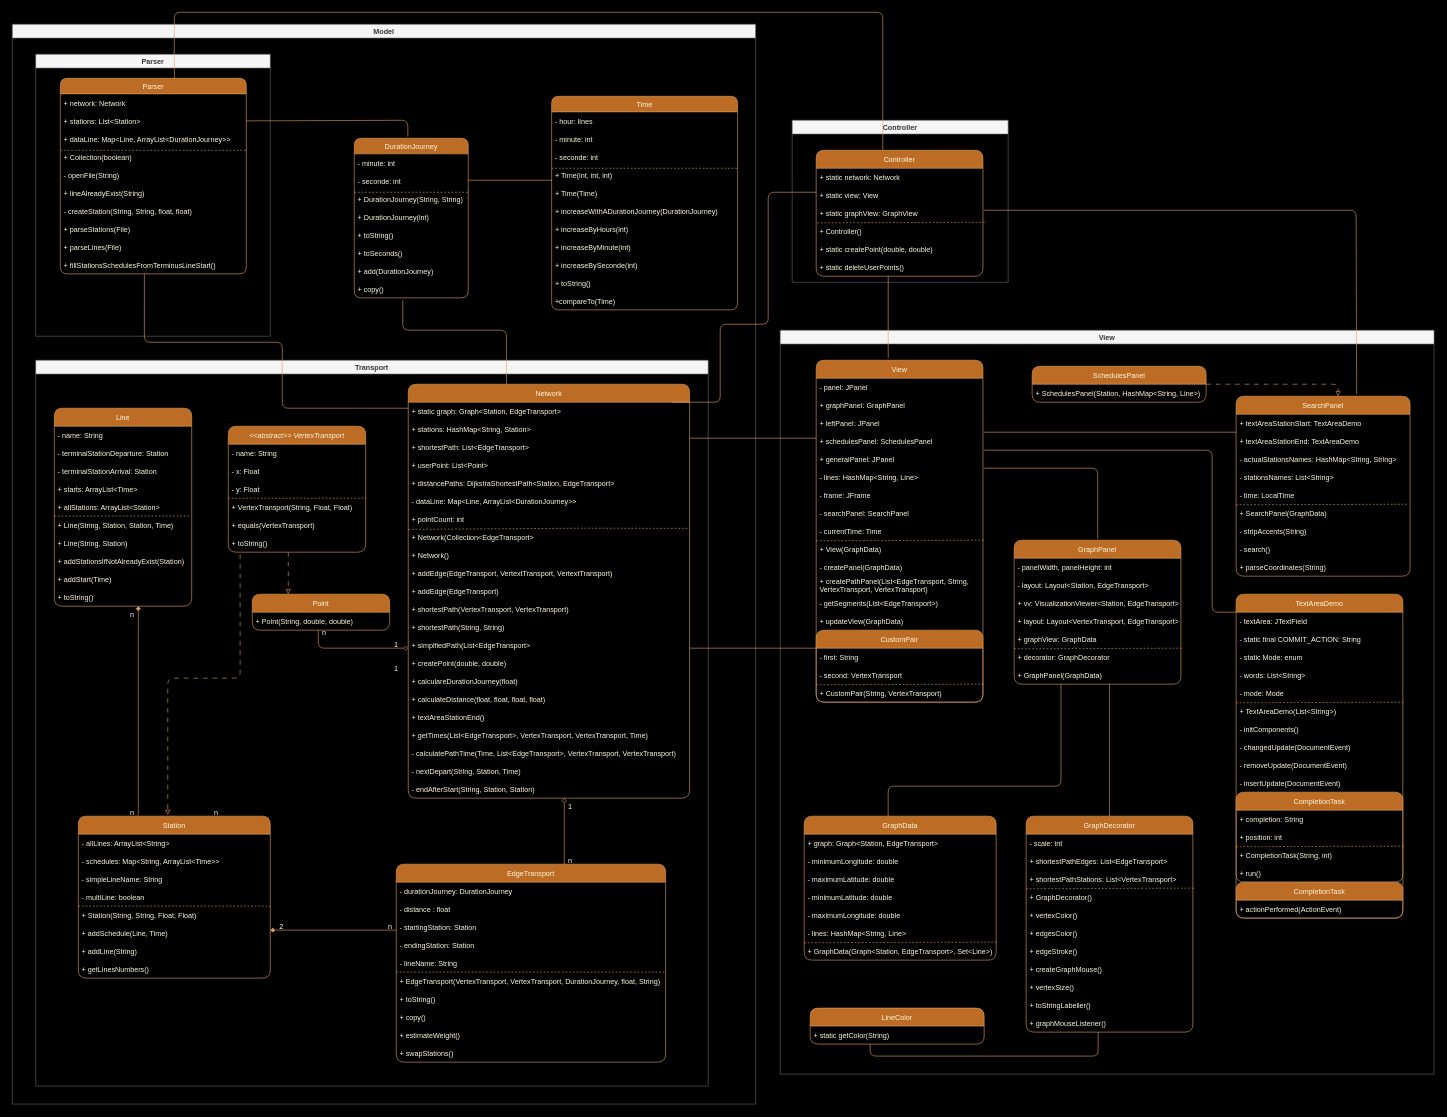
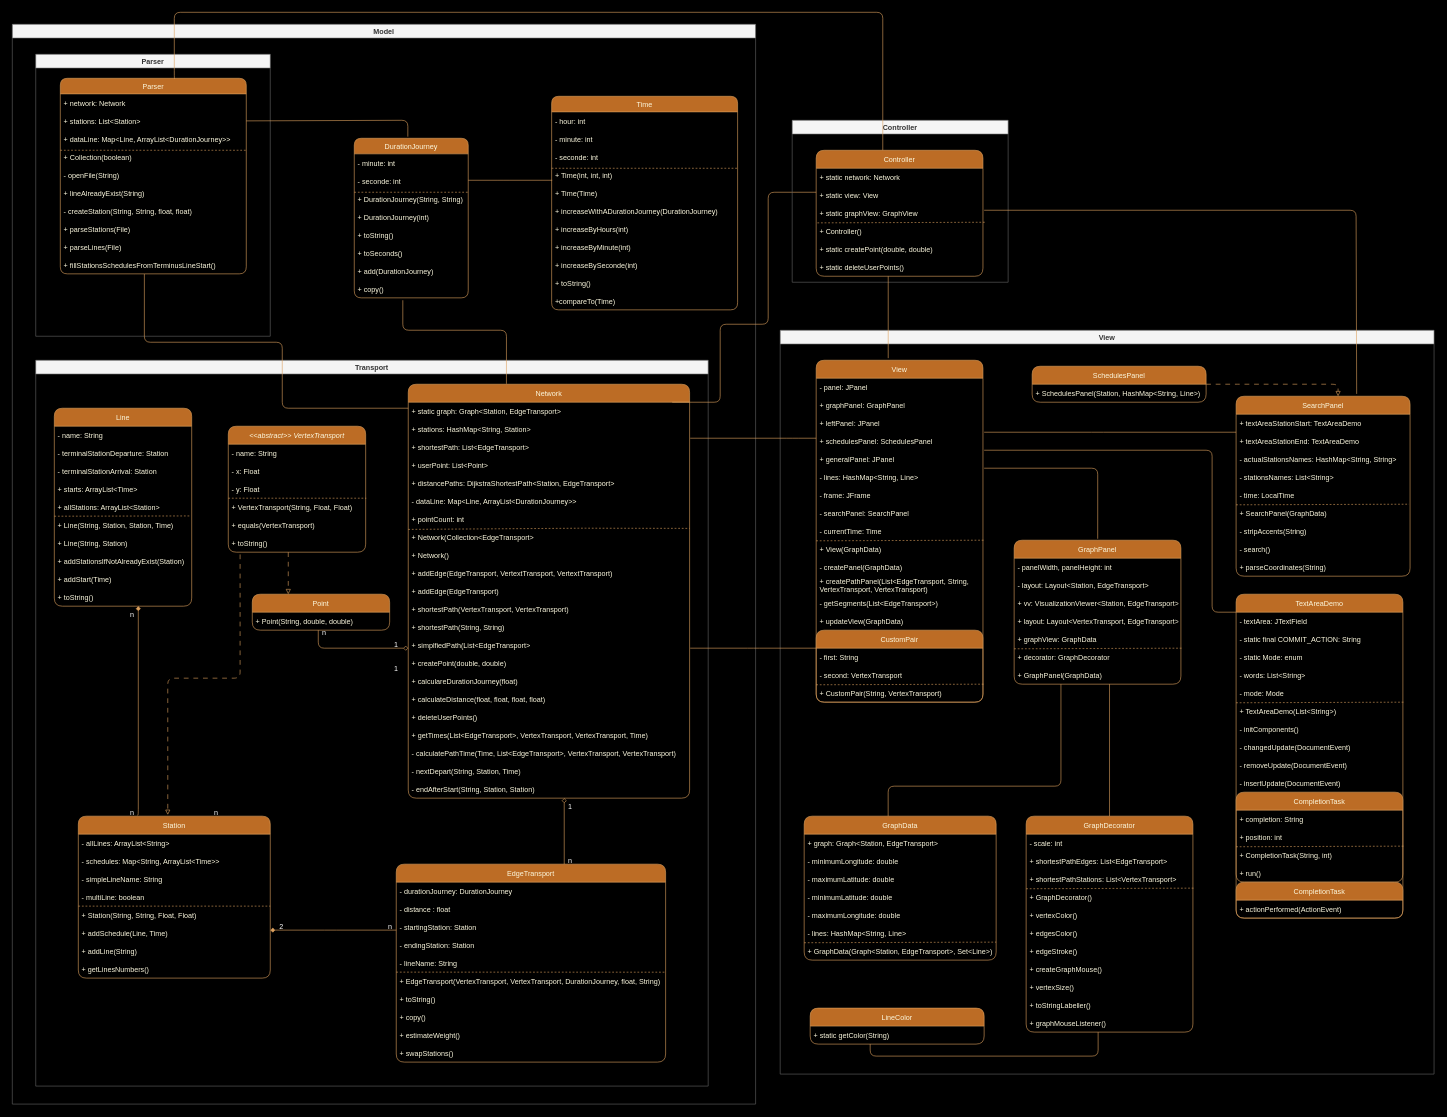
(577, 121) -> (573, 121)
(454, 718) -> (449, 718)
